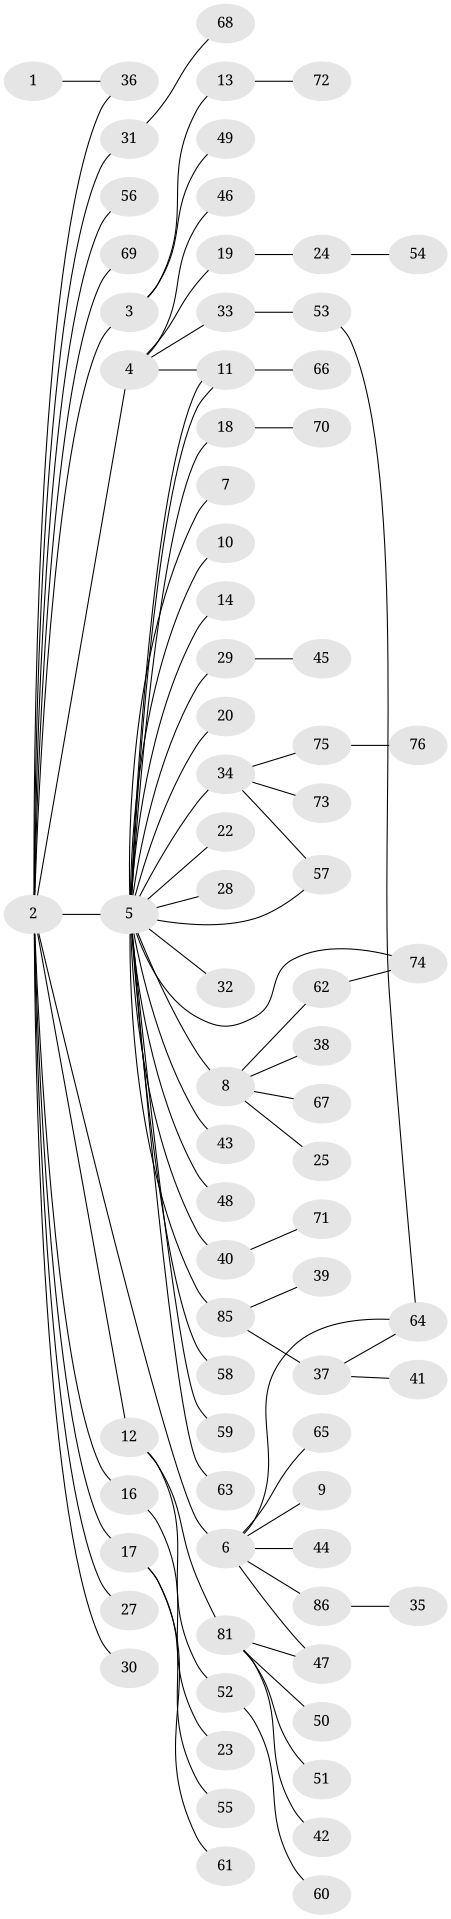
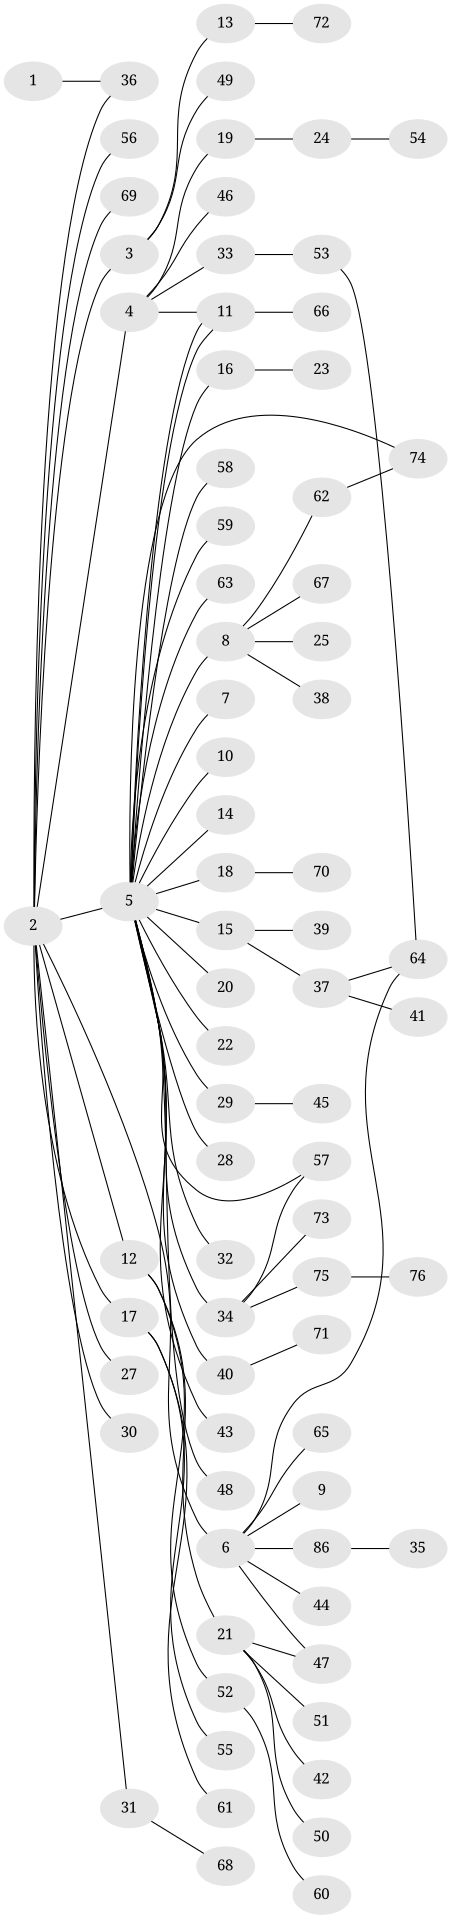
(63, 1294) -> (154, 630)
(226, 1318) -> (226, 930)
(226, 1635) -> (226, 1635)
